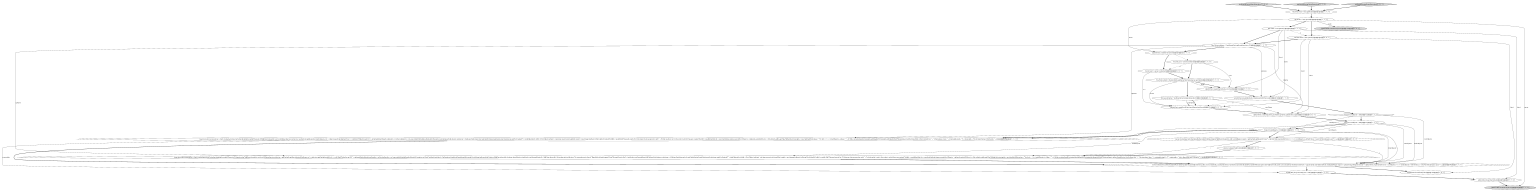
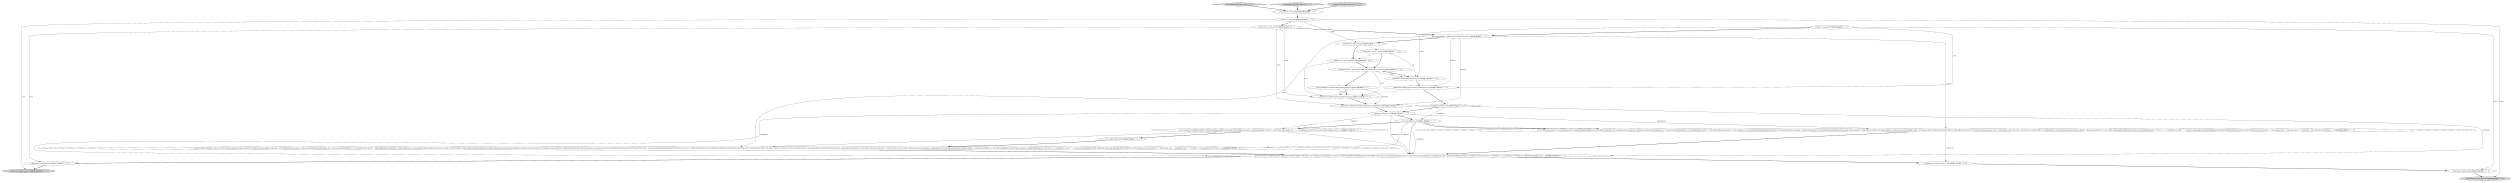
(1369, 4) -> (1347, 4)
(1298, 24) -> none
(1298, 33) -> none
none -> (40, 167)
